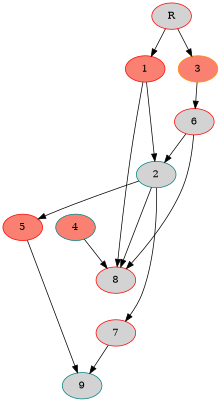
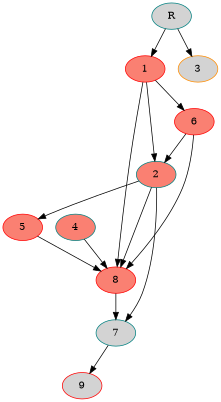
(172, 16) -> (172, 16)
(198, 69) -> (198, 69)
(196, 92) -> (167, 93)
(194, 122) -> (194, 122)
(156, 175) -> (156, 175)
(116, 280) -> (116, 280)
(51, 303) -> (66, 252)
none -> (116, 303)
(116, 333) -> (116, 333)
(82, 386) -> (82, 386)
